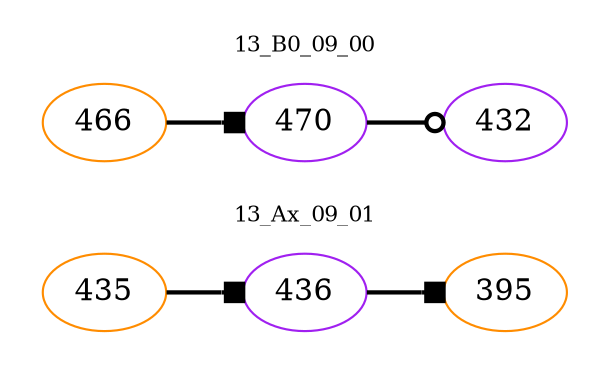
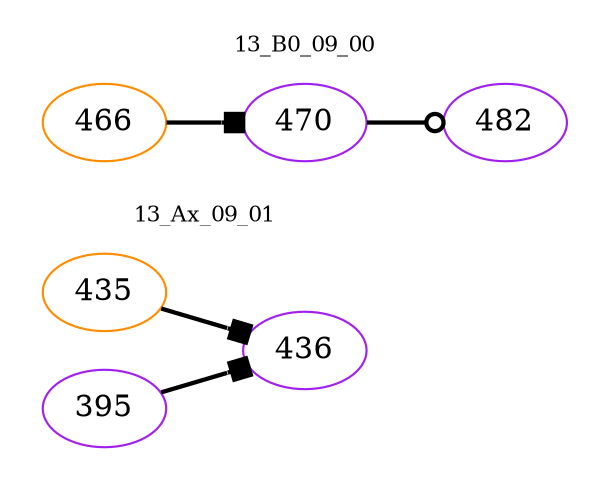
(505, 123) -> (505, 123)
(394, 292) -> (194, 383)
(505, 292) -> (104, 409)
